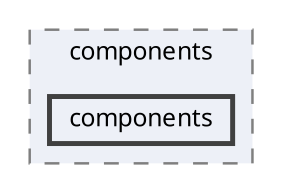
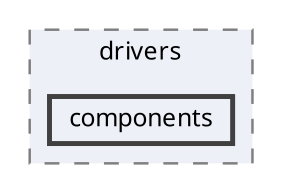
(141, 53) -> (141, 53)
